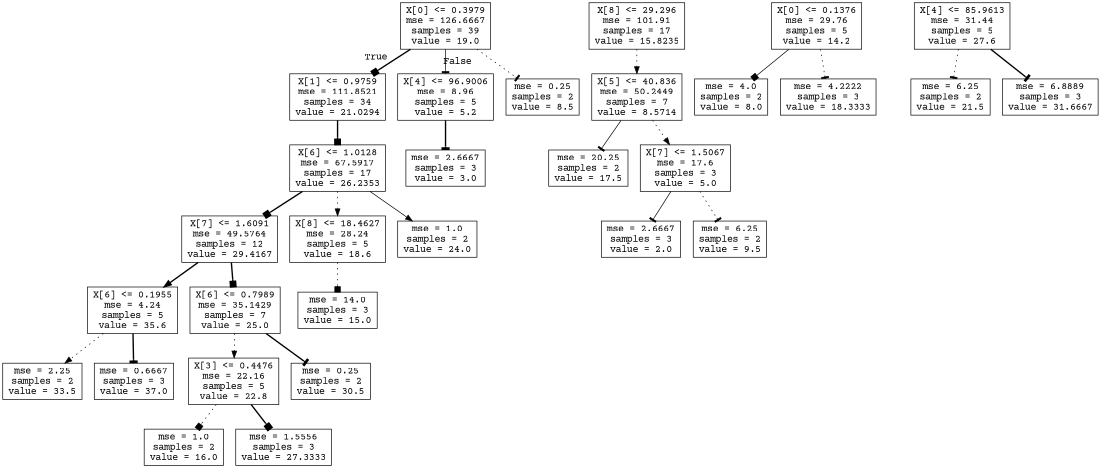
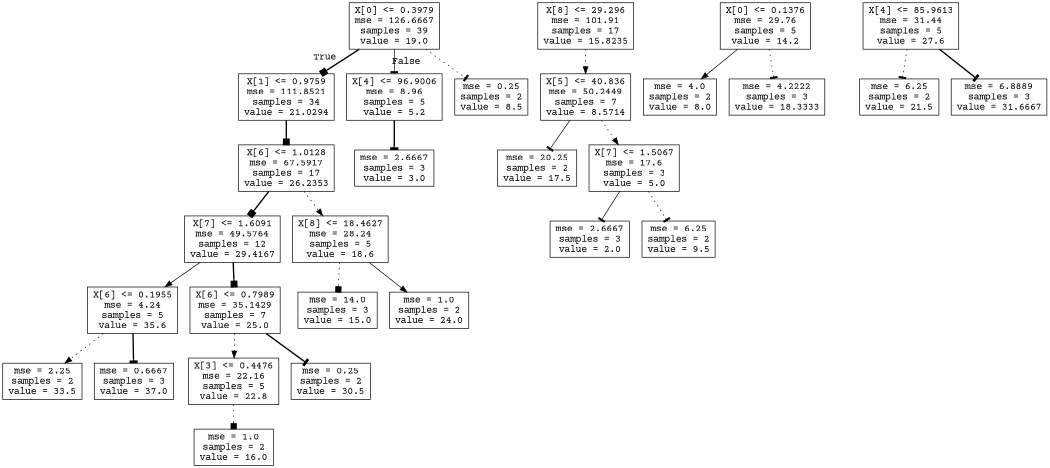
(773, 62) -> (722, 62)
(388, 204) -> (385, 275)
(184, 273) -> (185, 273)
(284, 447) -> none
